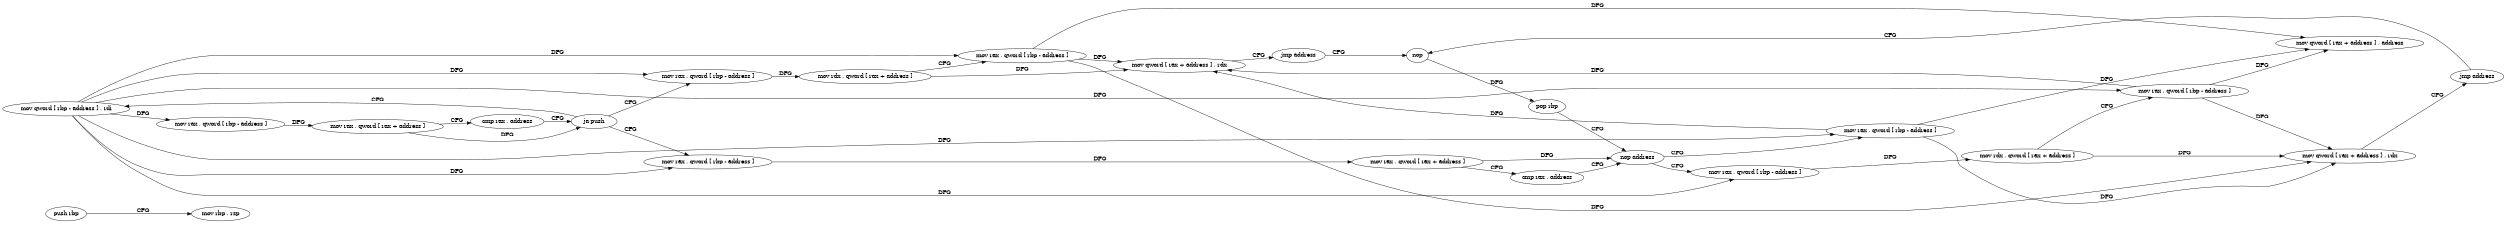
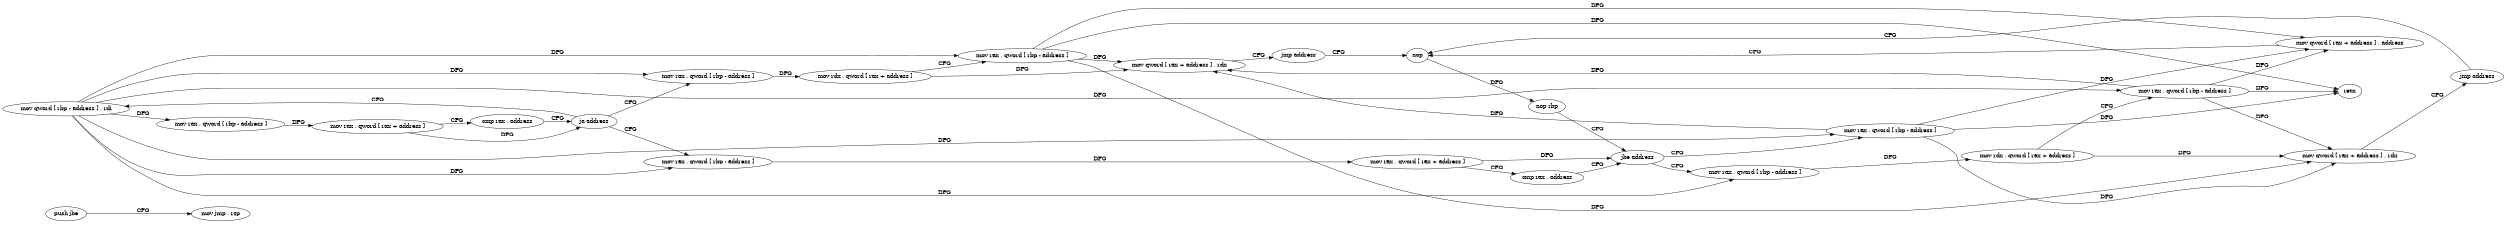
none -> (1856, 54)
none -> (2350, 91)
(1547, 107) -> (1547, 107)
(594, 121) -> (594, 121)
(1638, 158) -> (1638, 158)
(66, 214) -> (66, 214)
(221, 214) -> (221, 214)
